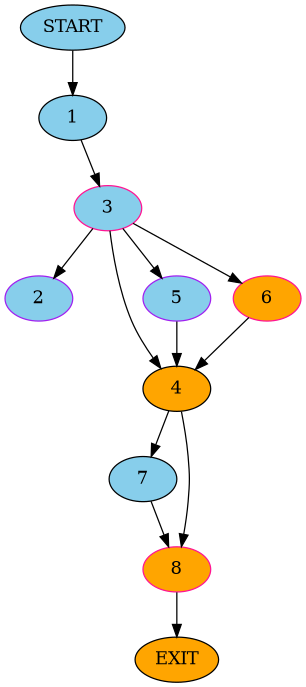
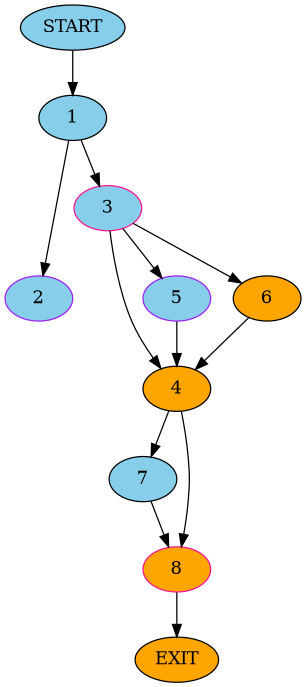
(77, 248) -> (57, 202)
(267, 298) -> (267, 298)
